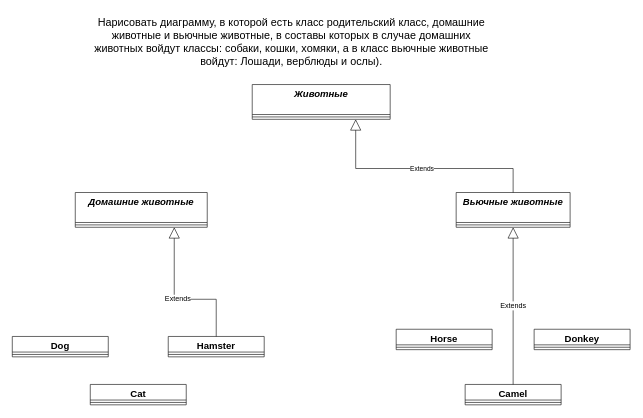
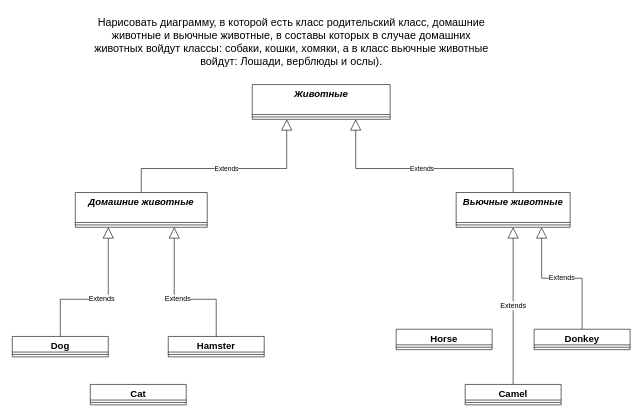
none -> (221, 168)
none -> (568, 278)
none -> (96, 299)
